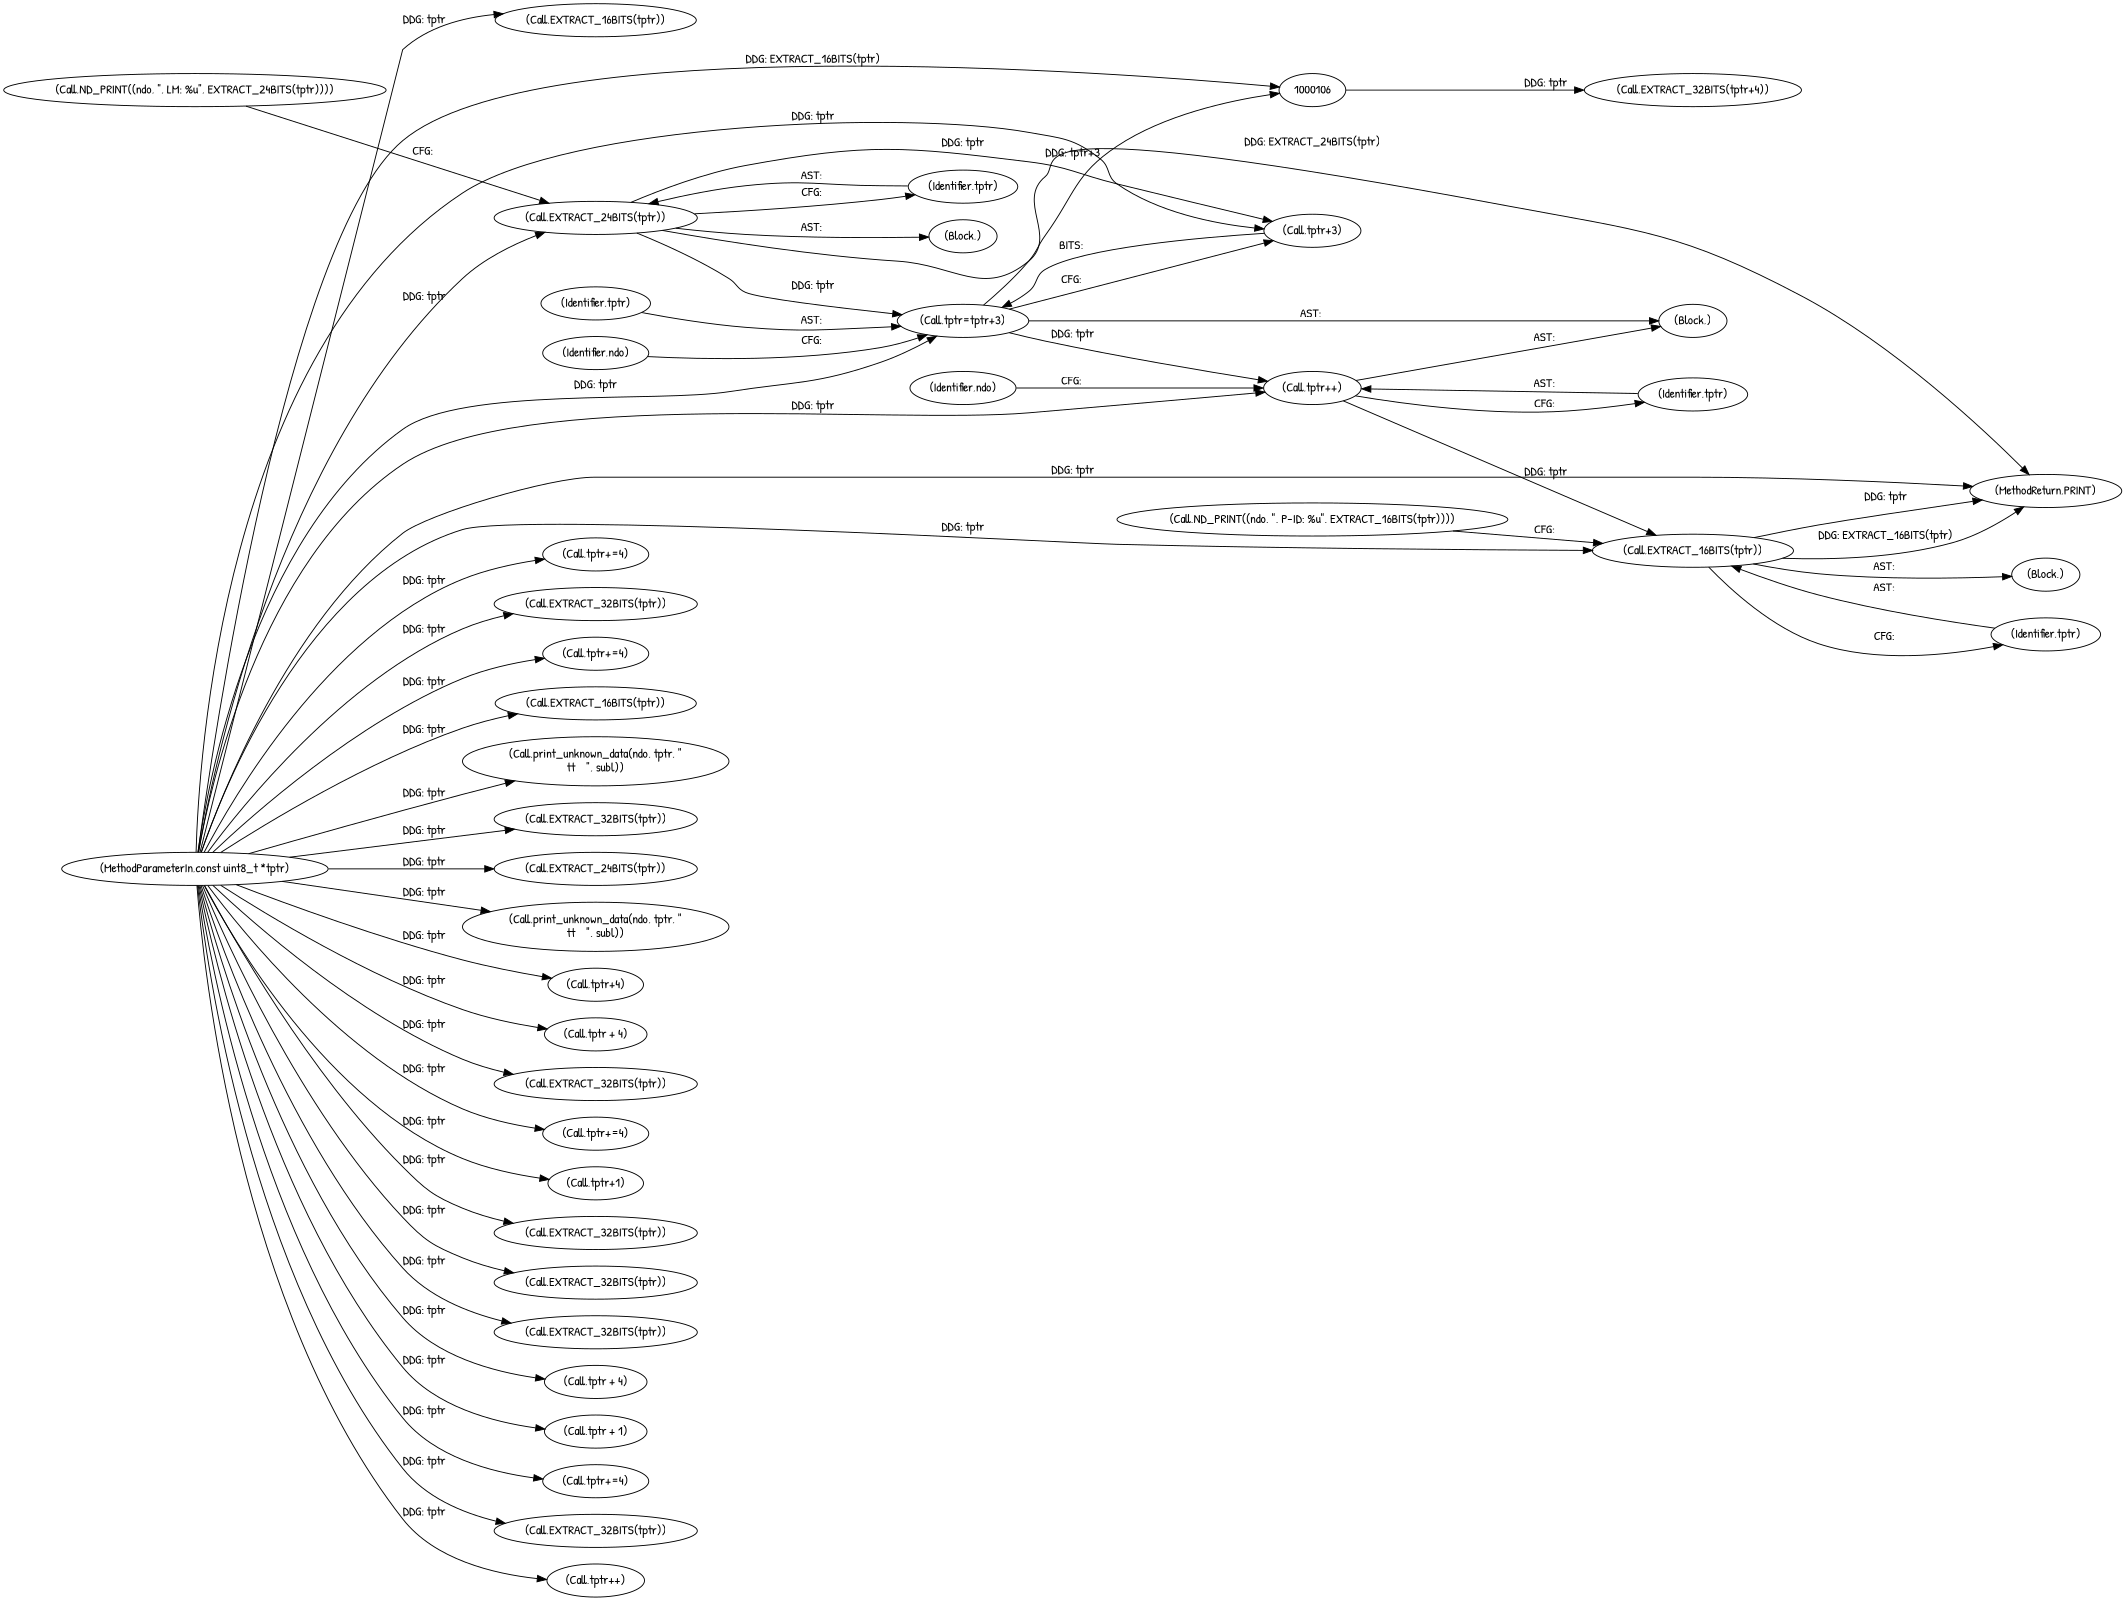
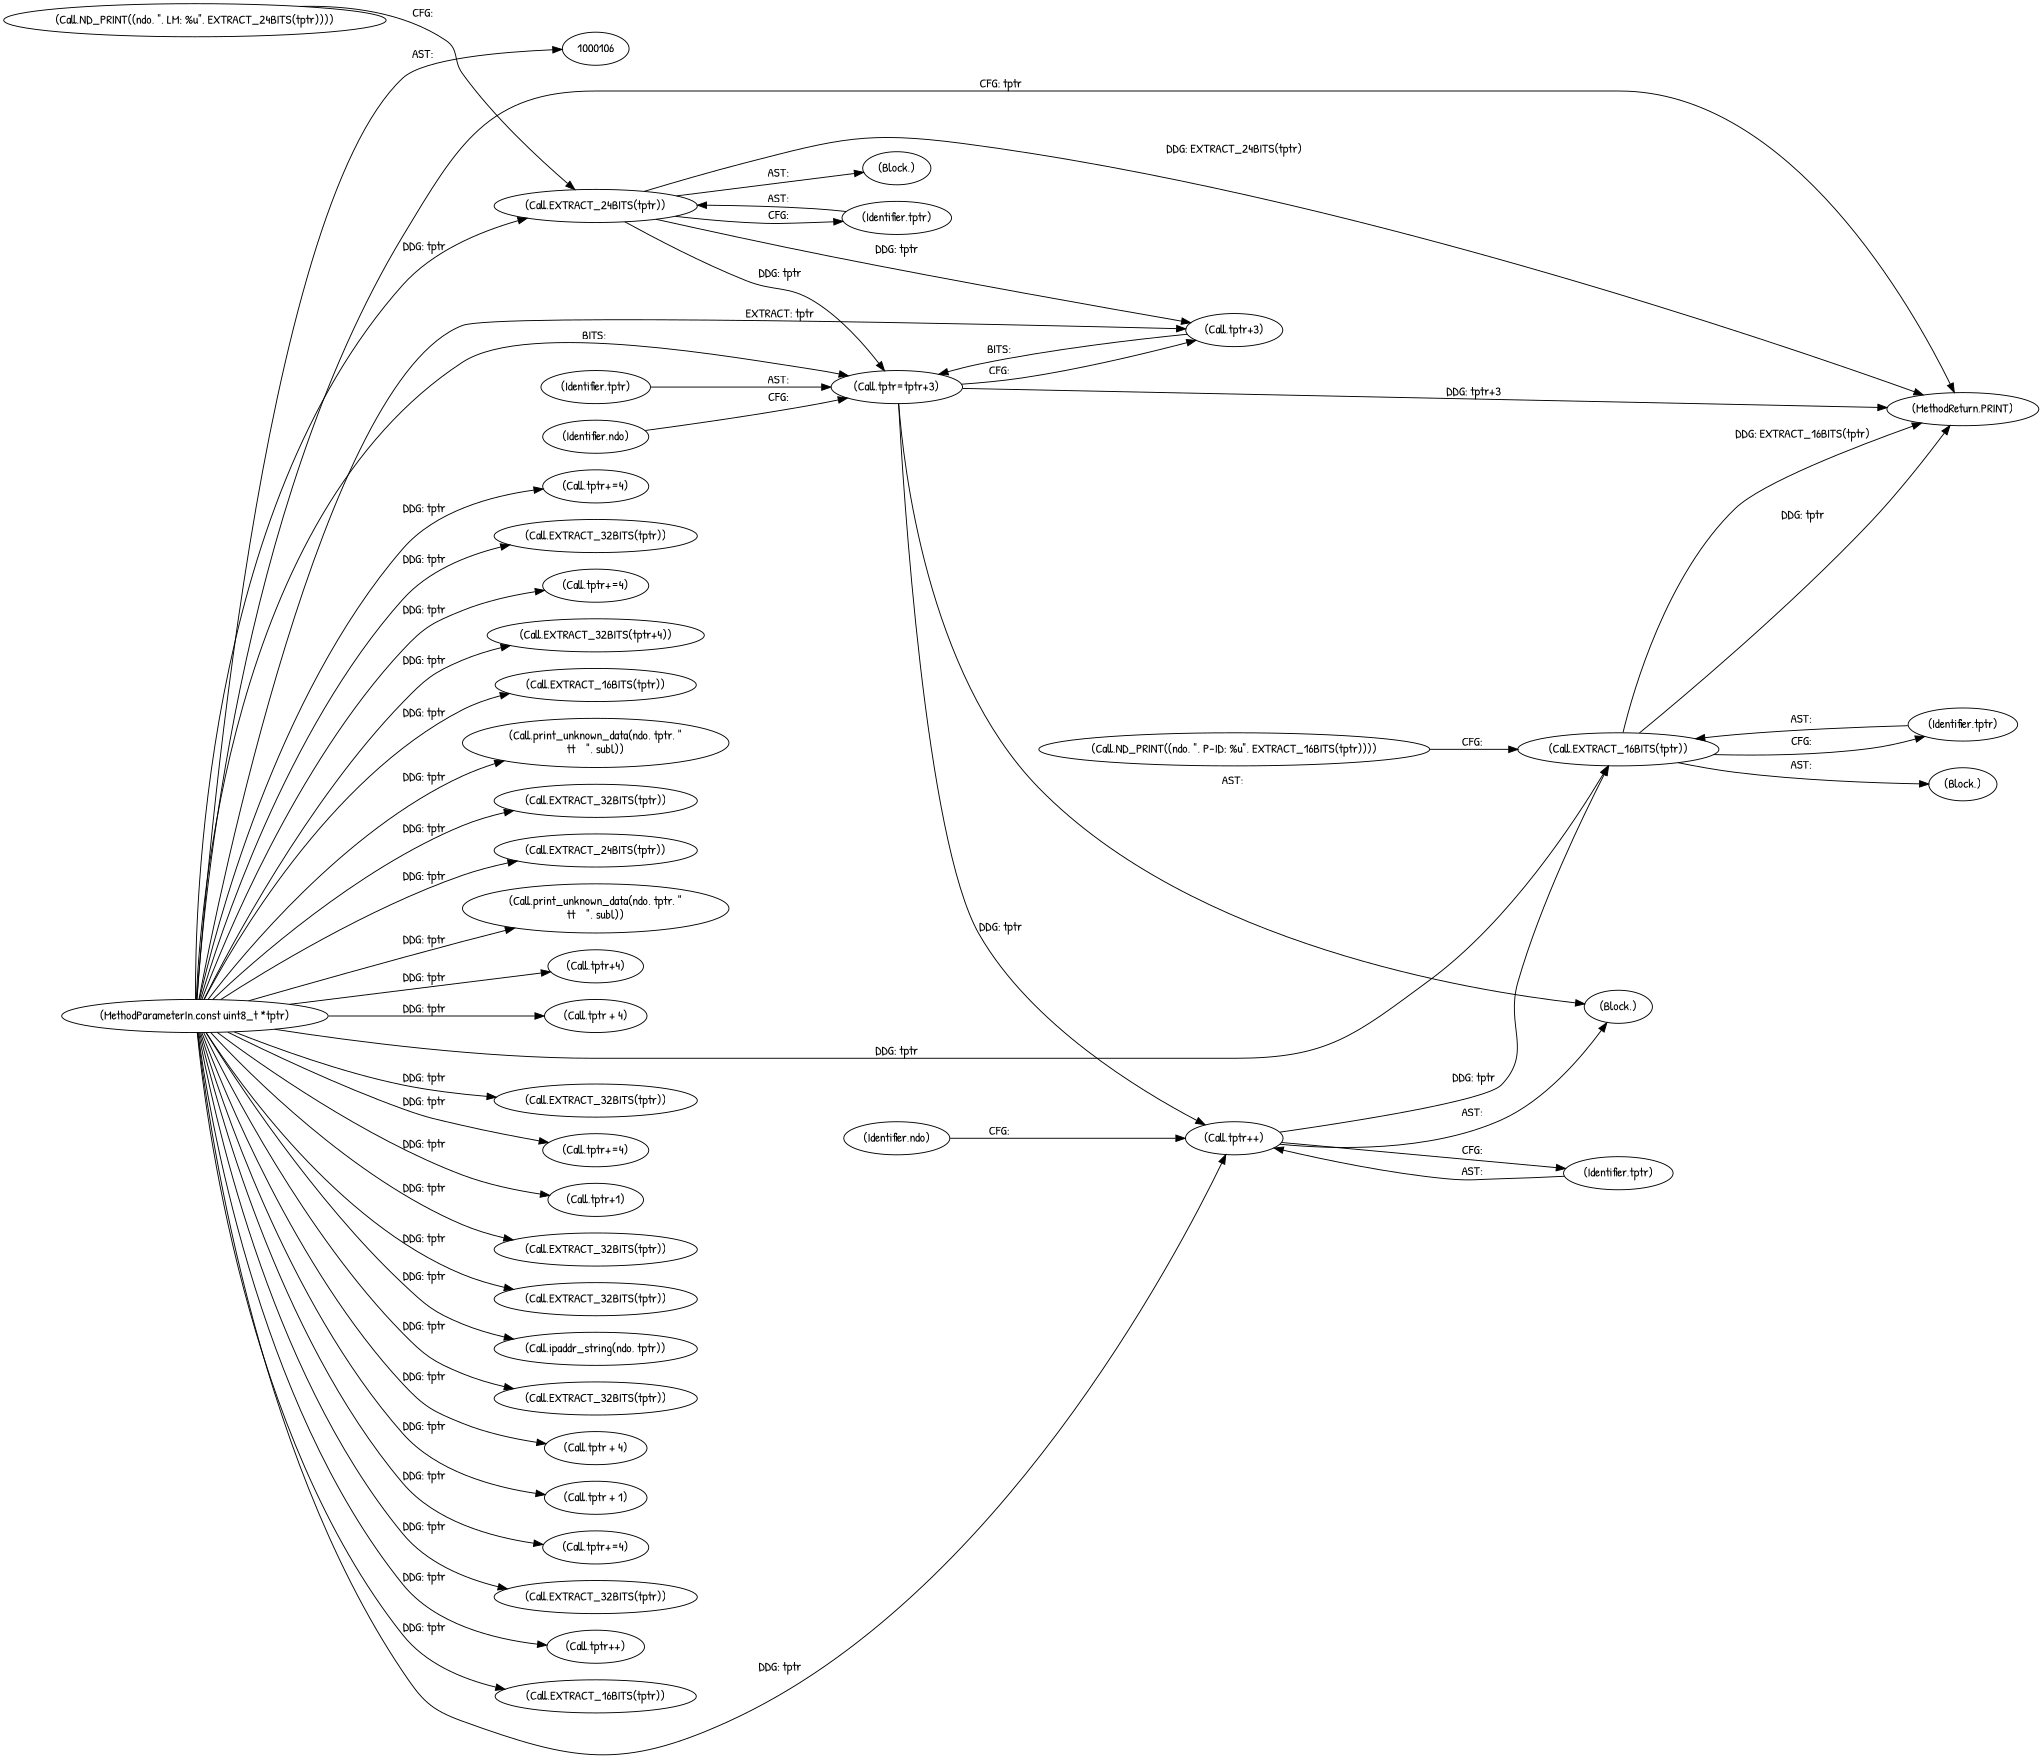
(813, 59) -> (424, 55)
(1460, 90) -> (326, 797)
(813, 116) -> (780, 314)
(1092, 167) -> (1420, 398)
(596, 385) -> (596, 336)
(1073, 470) -> (1001, 84)
none -> (596, 1349)
